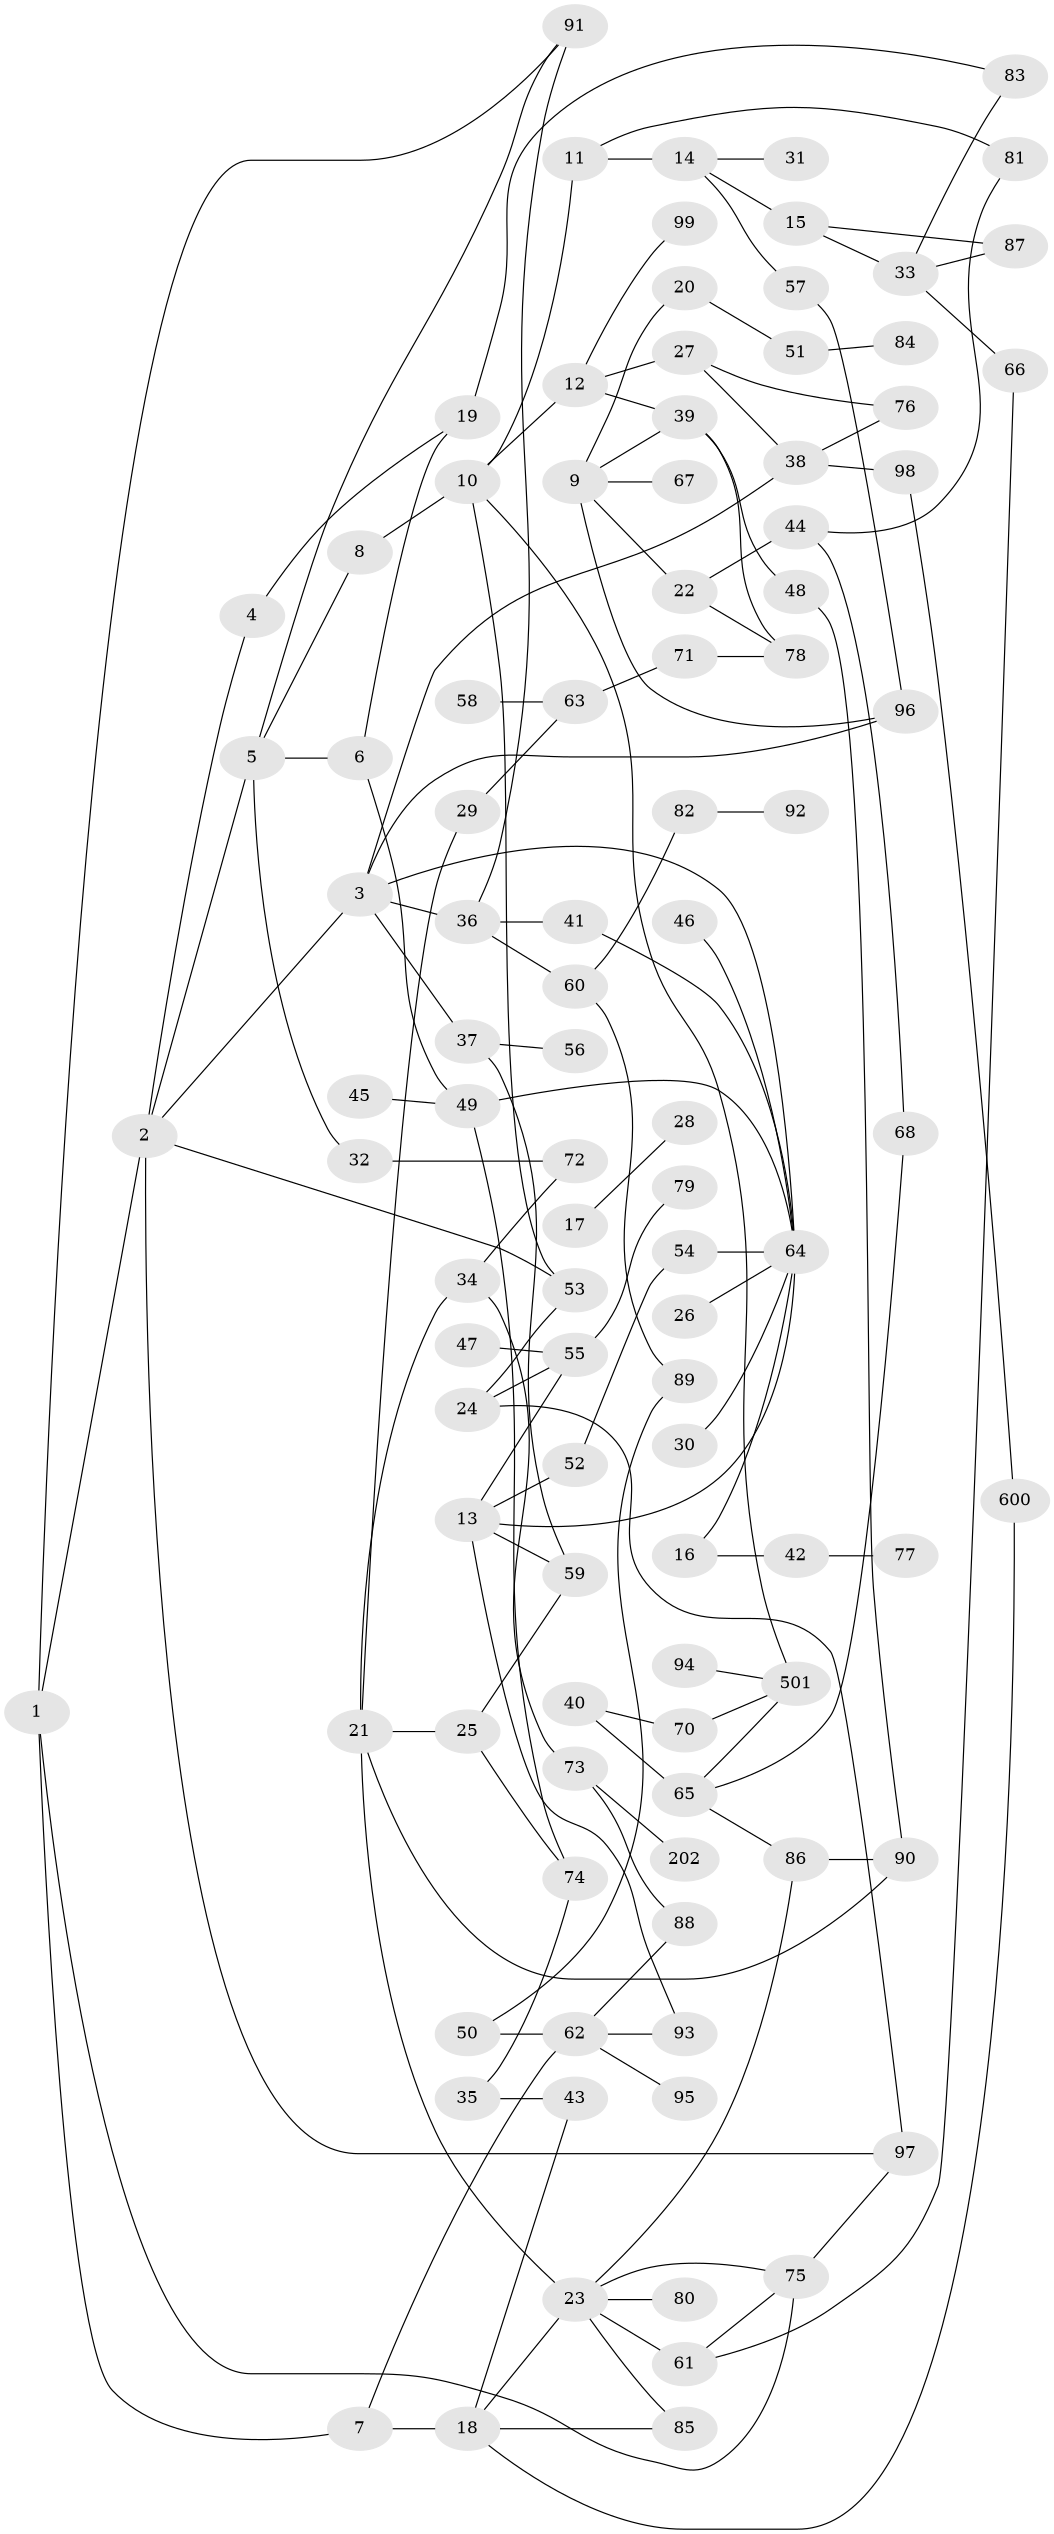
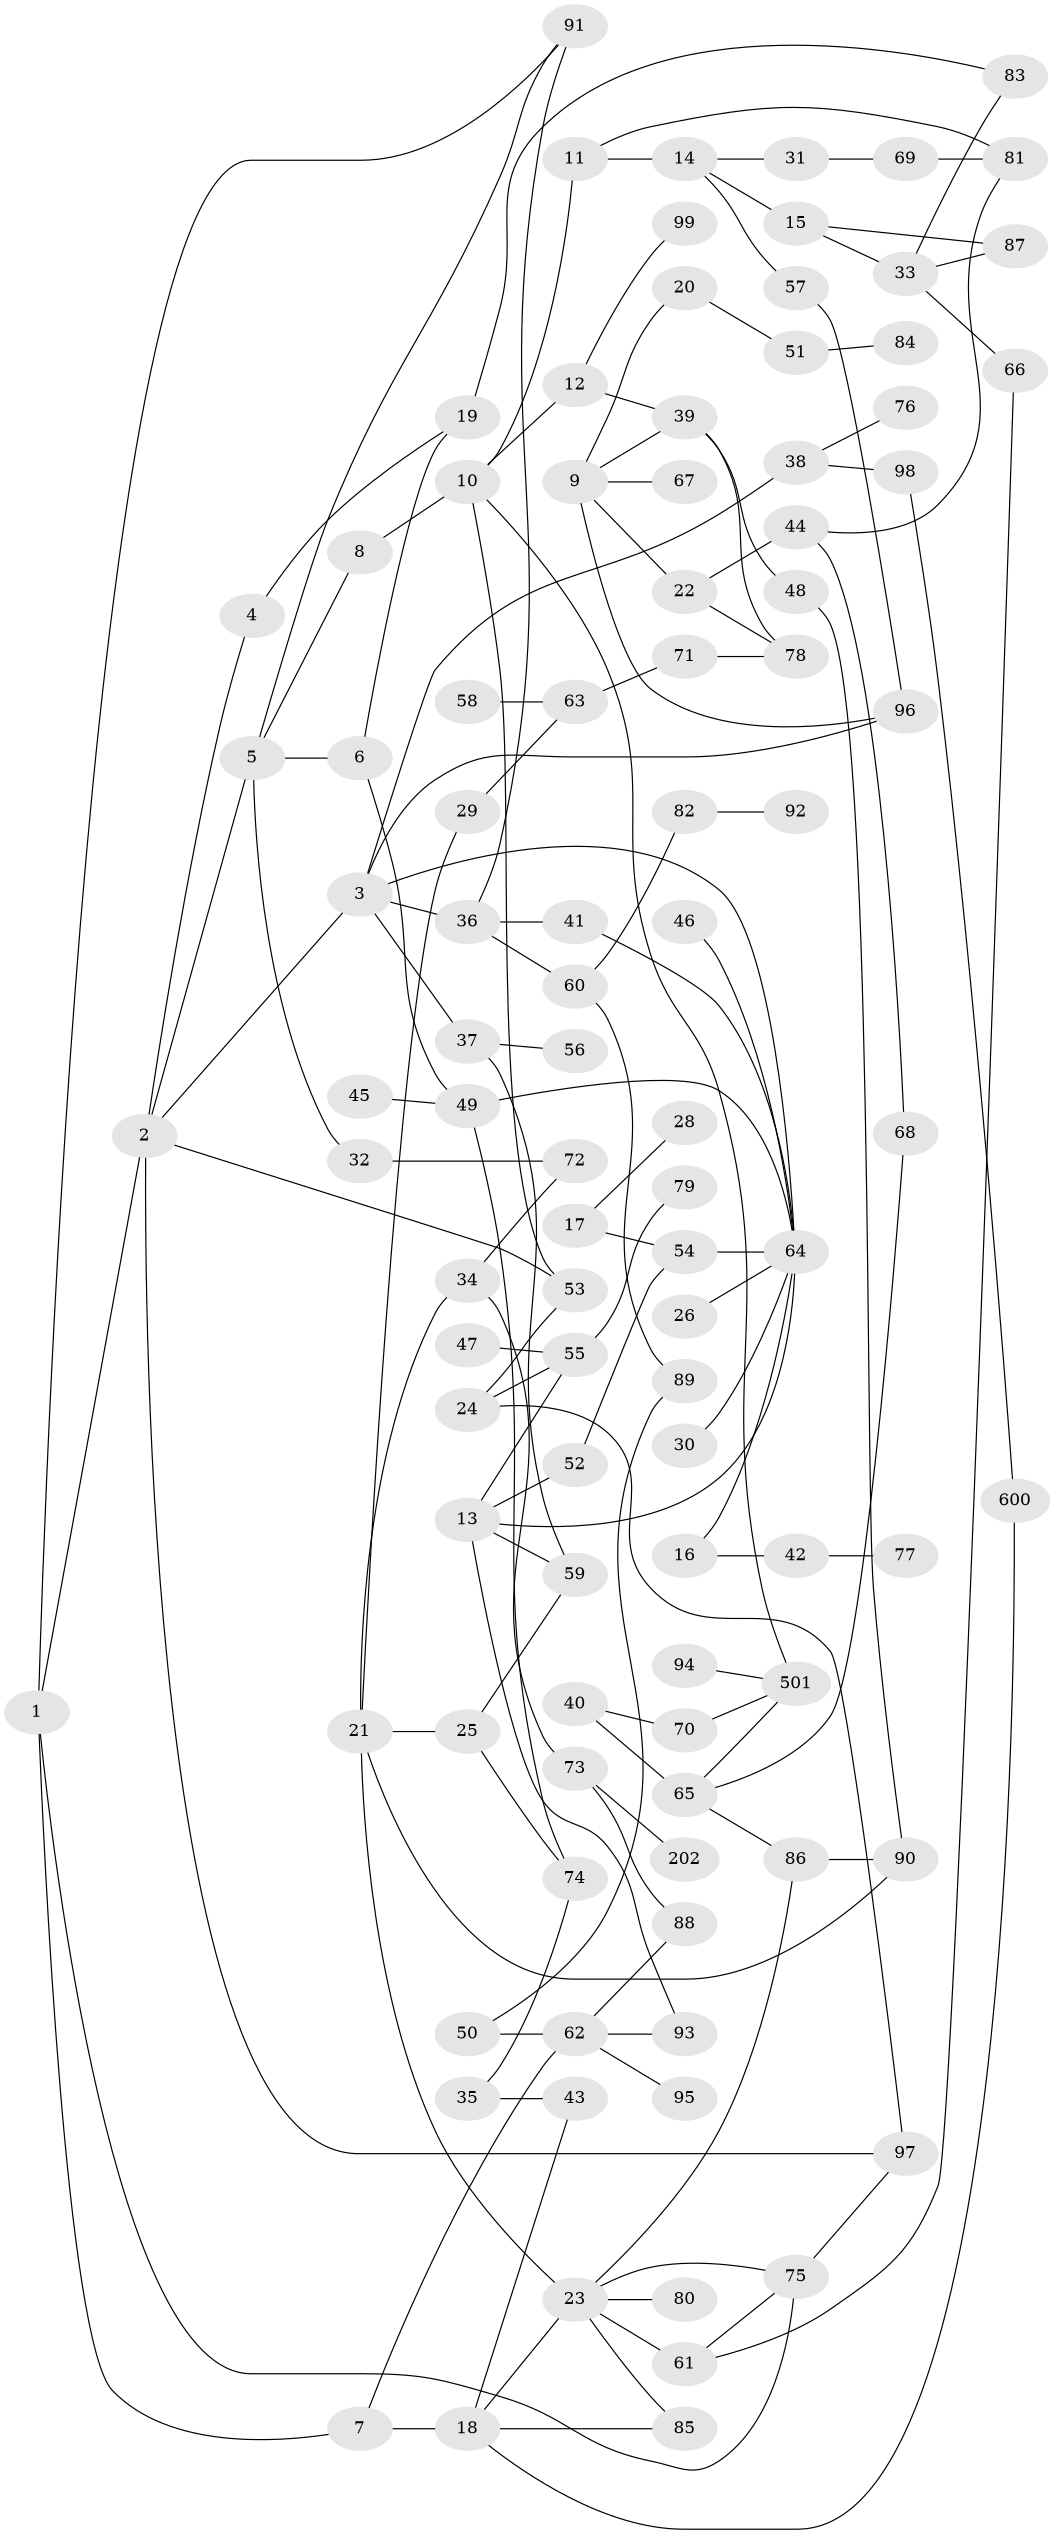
none -> (906, 159)
(685, 353) -> none
none -> (630, 1239)
